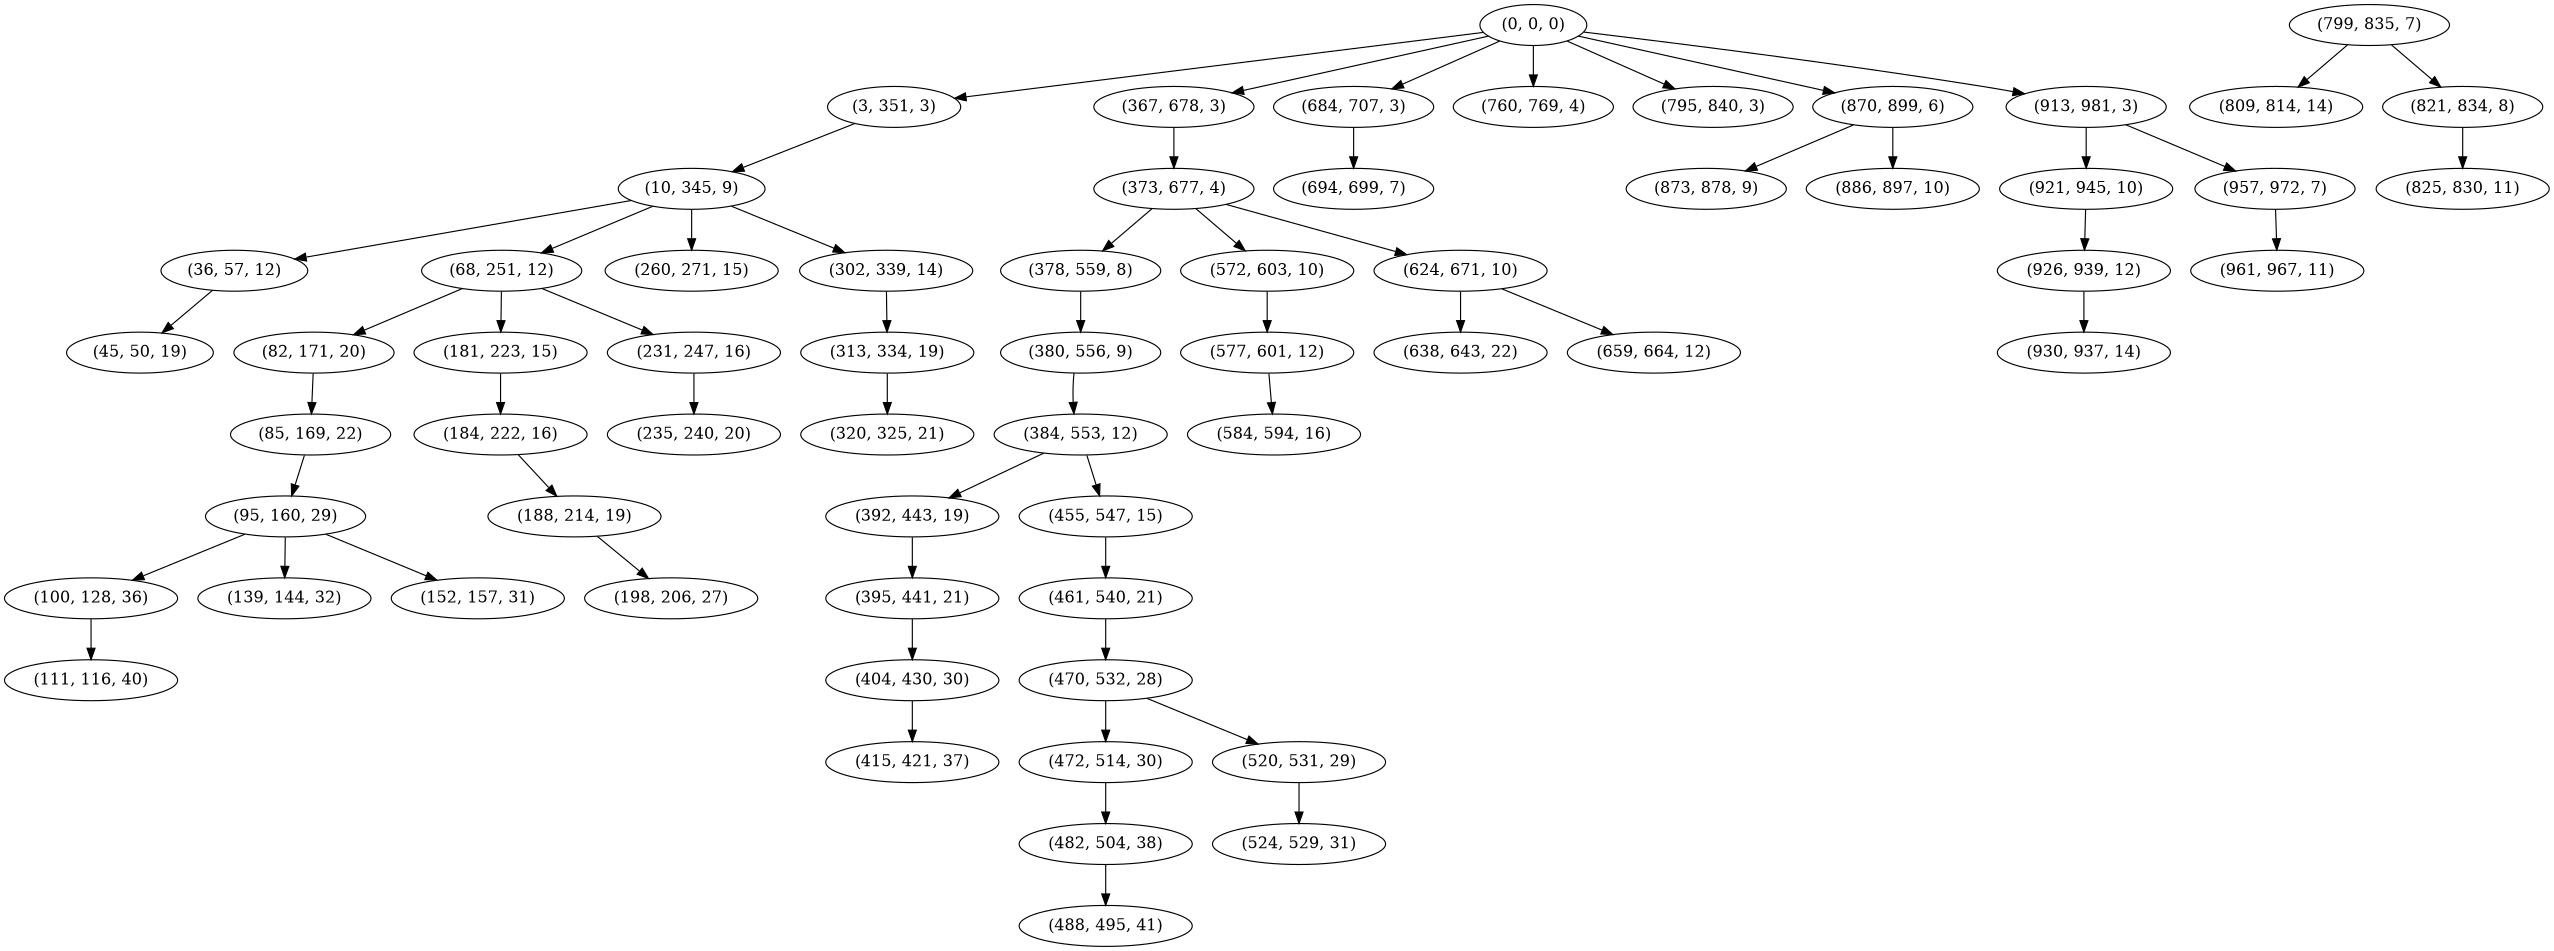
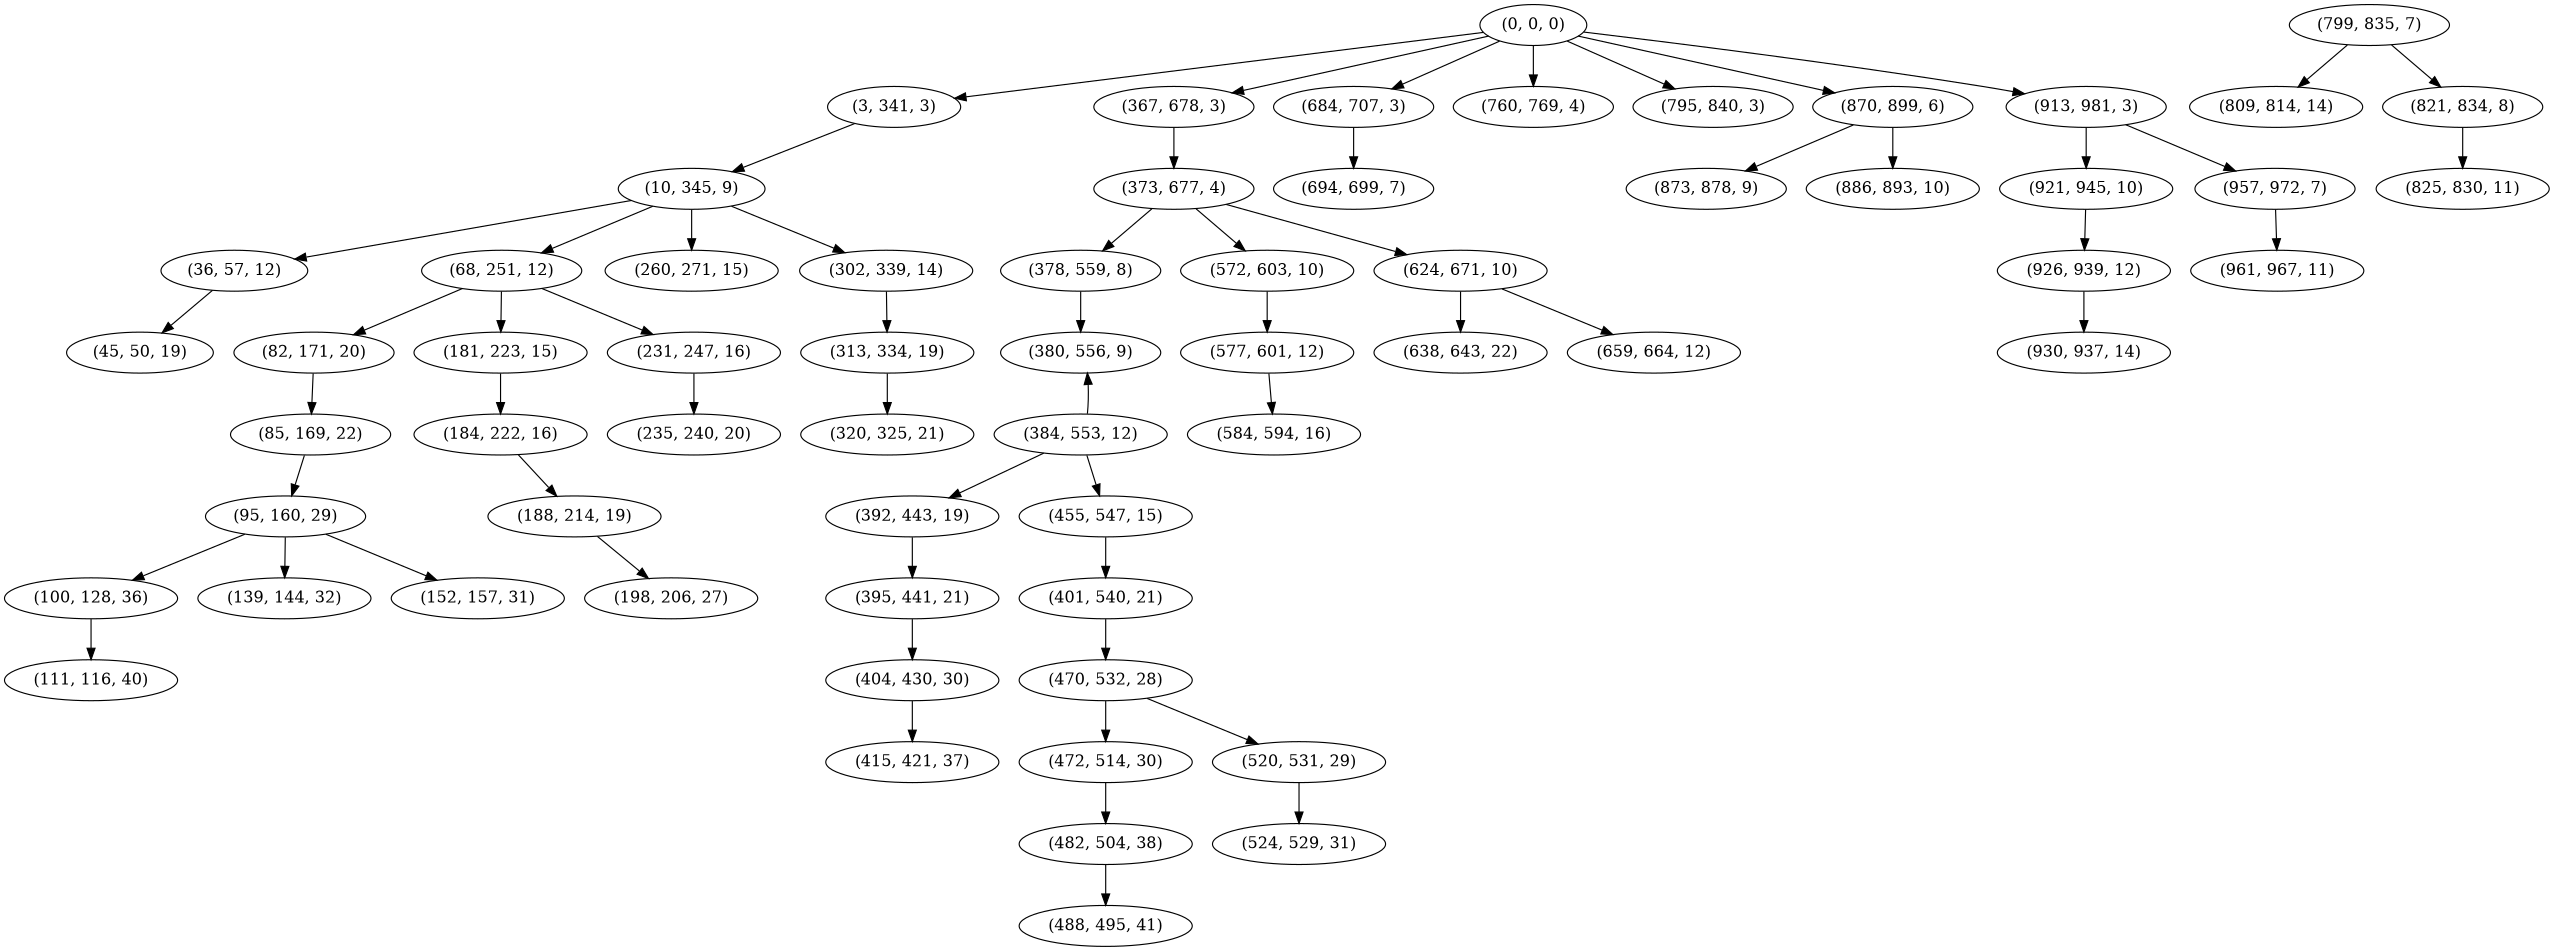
(894, 107) -> (894, 107)
(1893, 189) -> (1893, 189)
(1073, 388) -> (1088, 399)
(1106, 598) -> (1106, 598)
